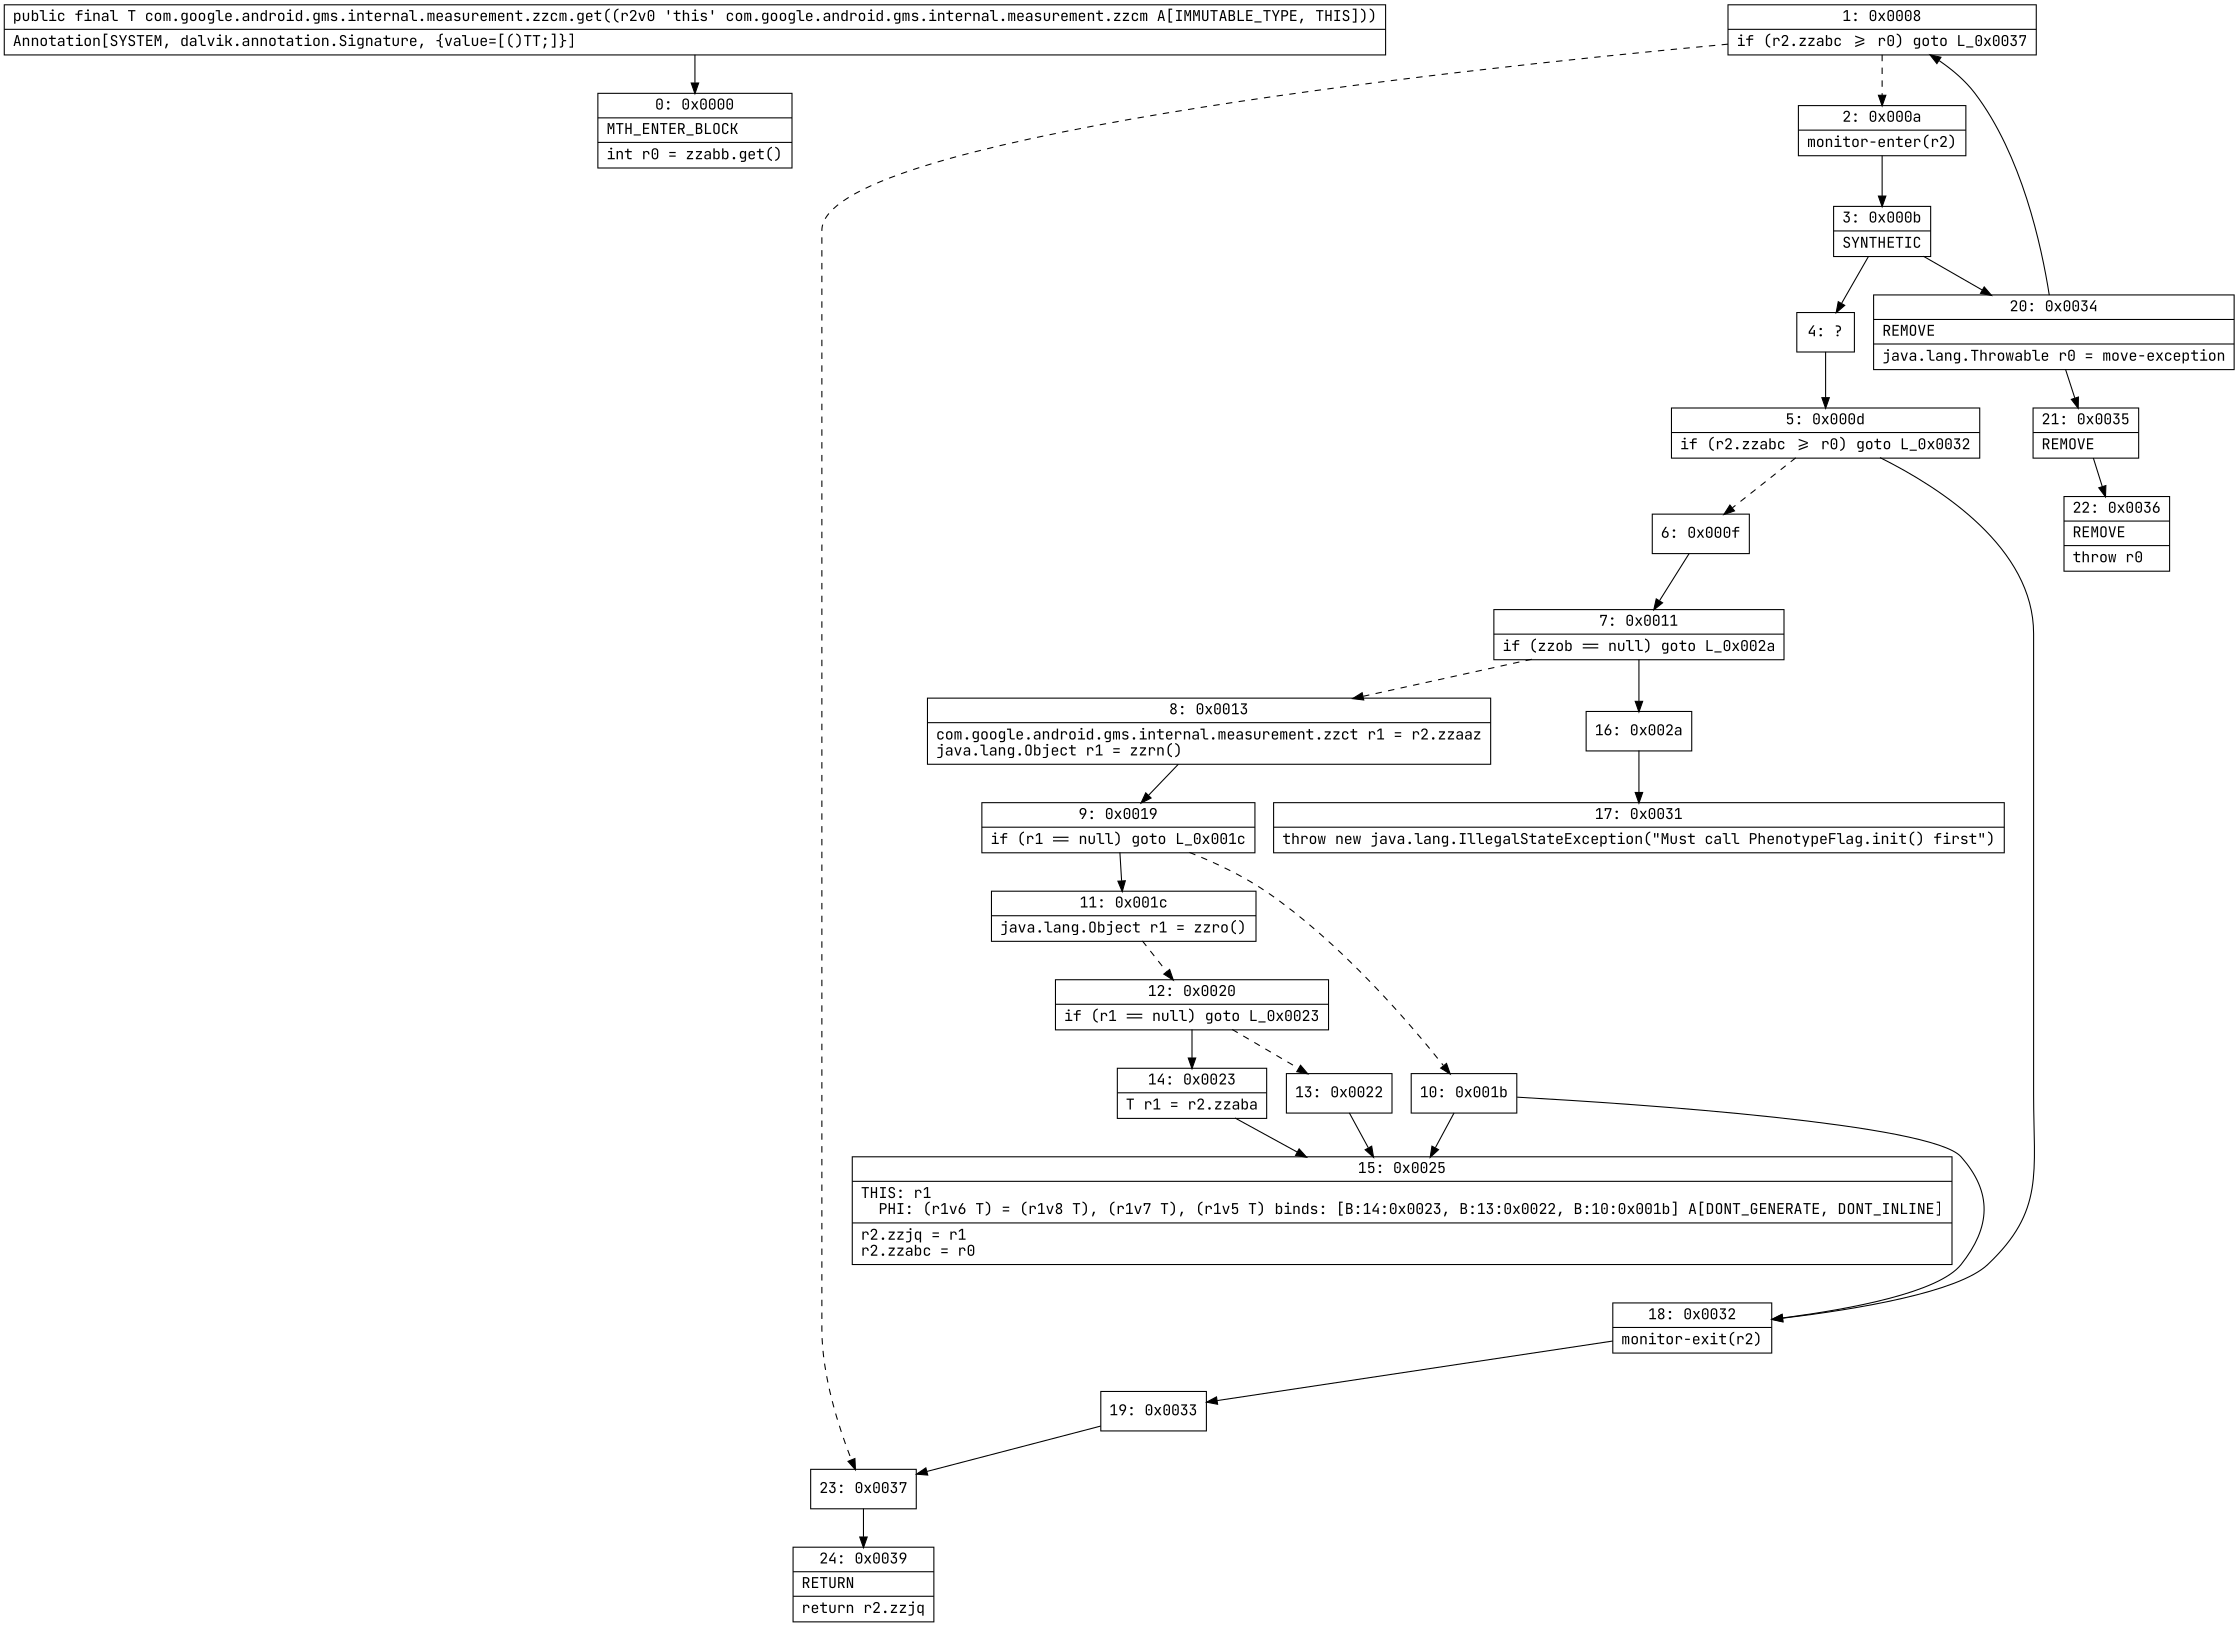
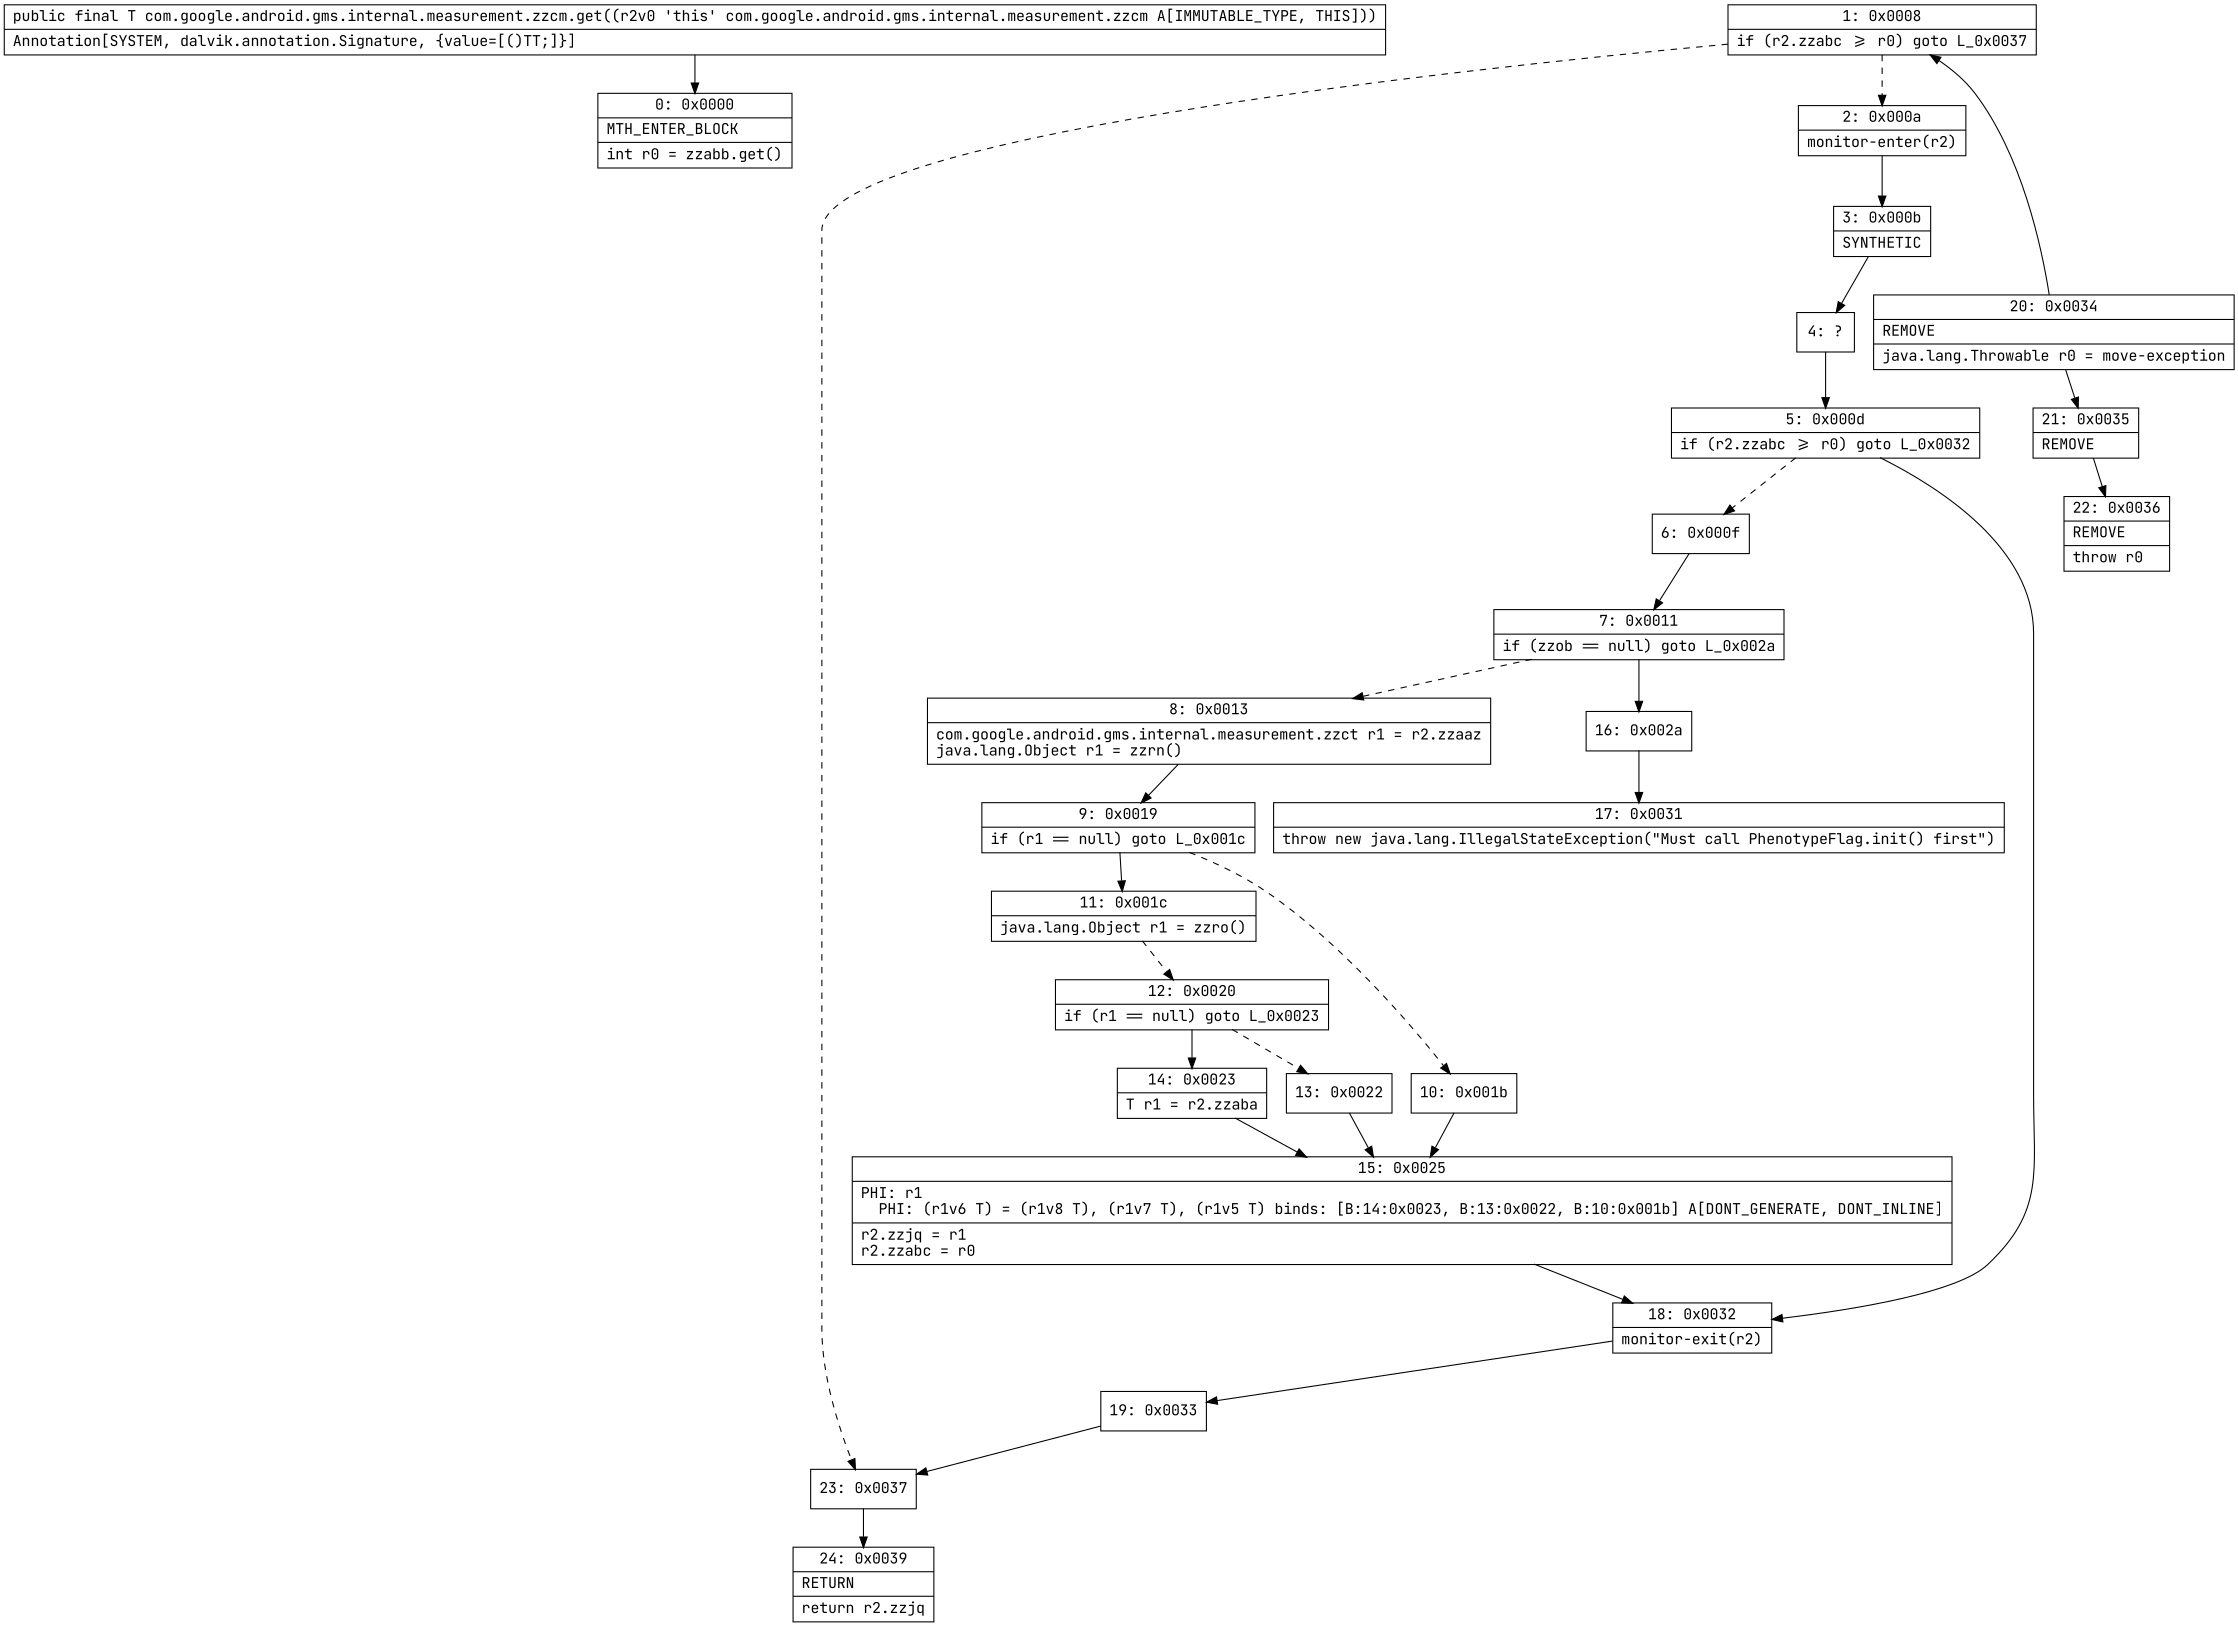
(1953, 273) -> none
(1894, 1134) -> (1578, 1282)
(901, 1194) -> (897, 1194)
